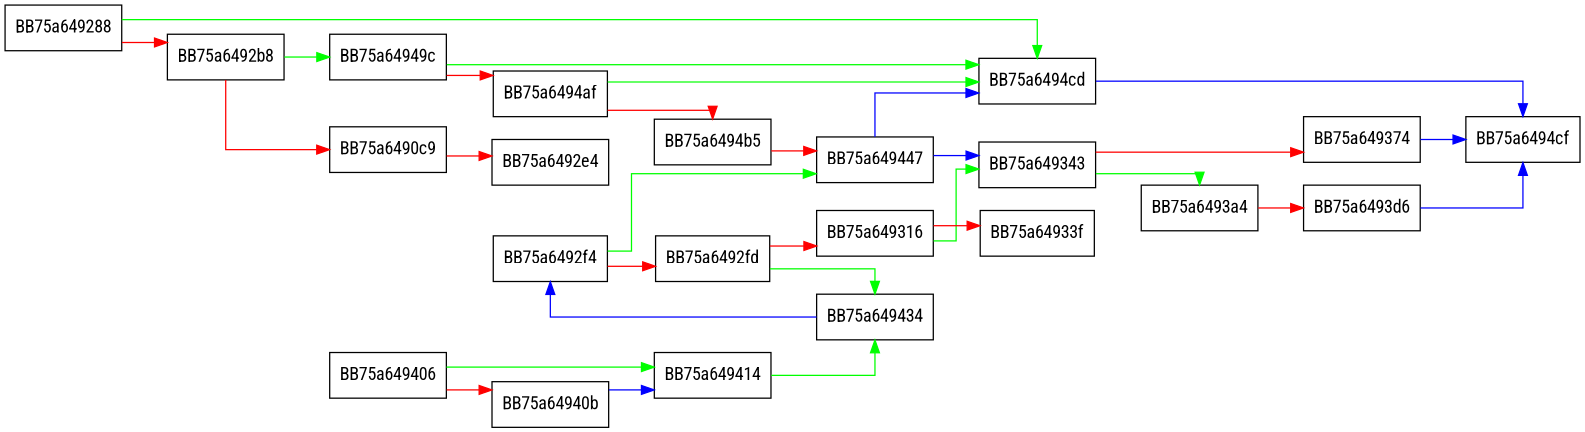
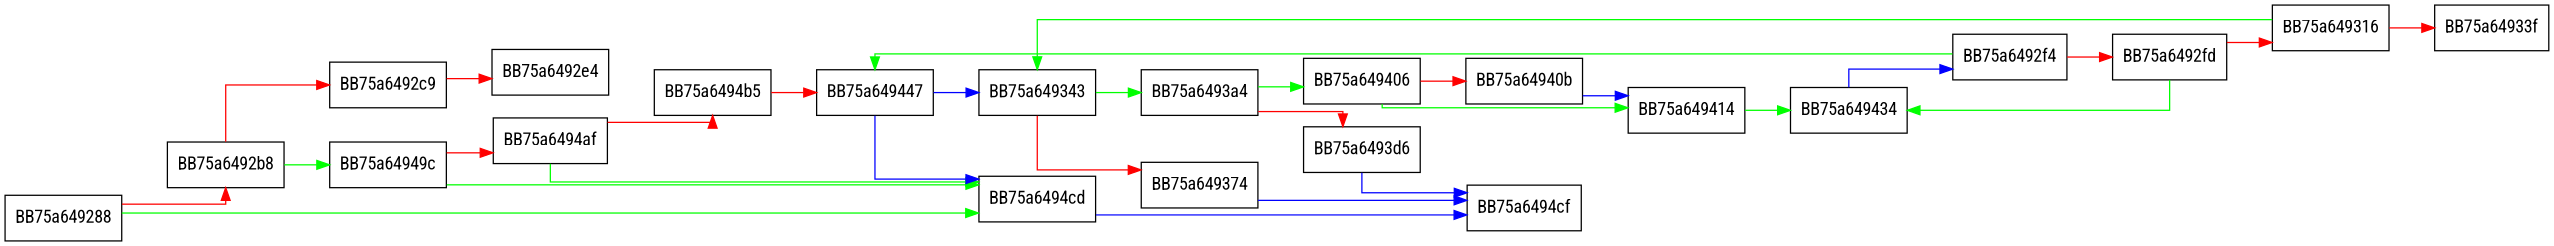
none -> (1274, 87)
(388, 150) -> (388, 85)
